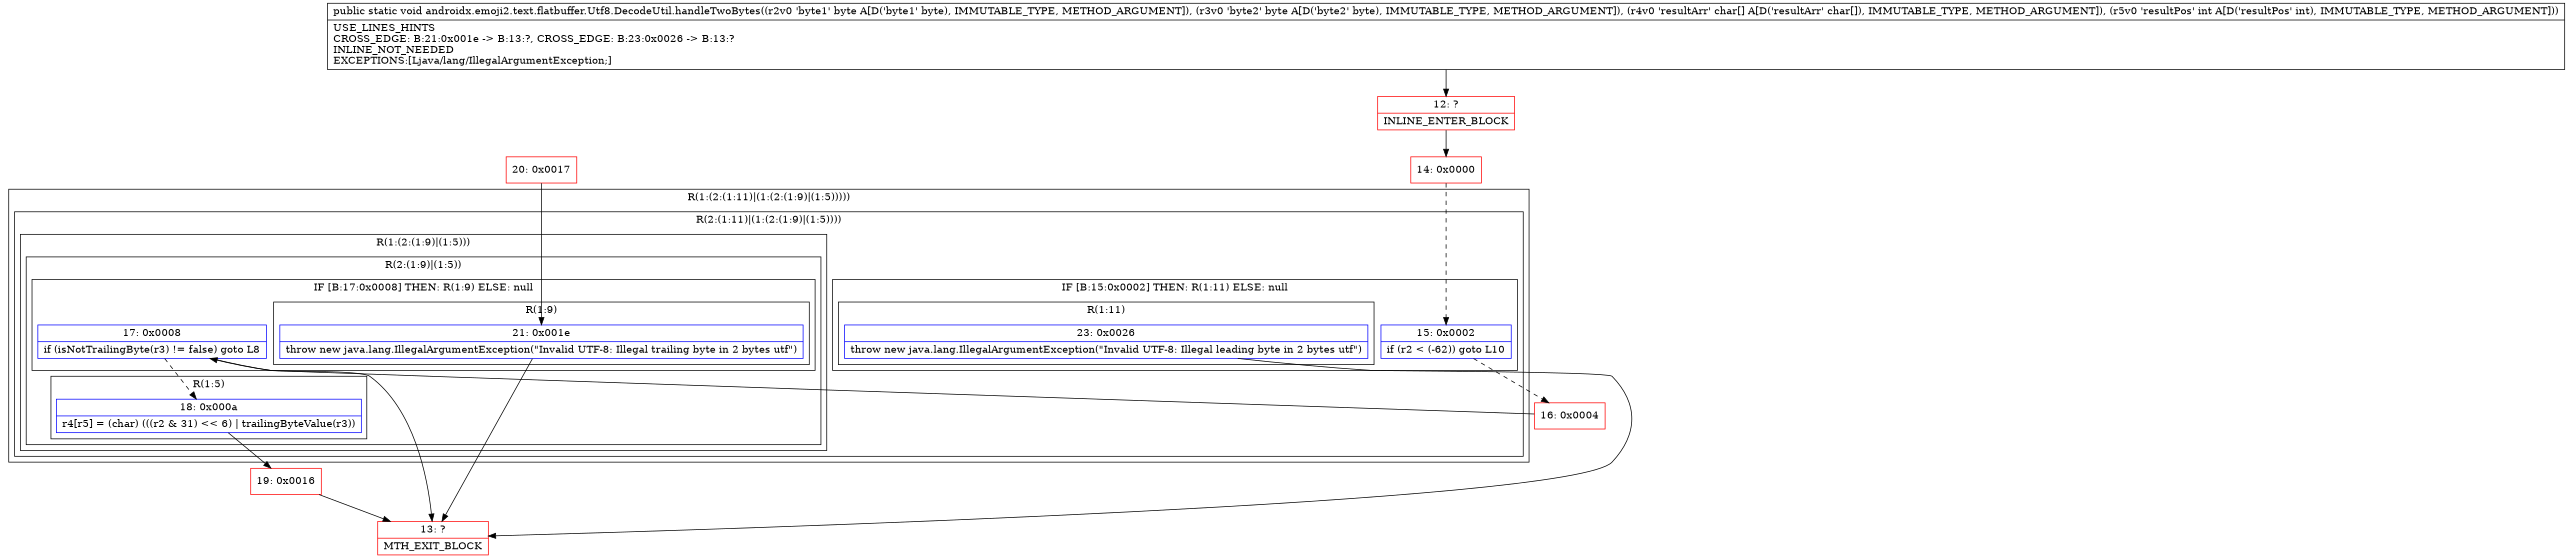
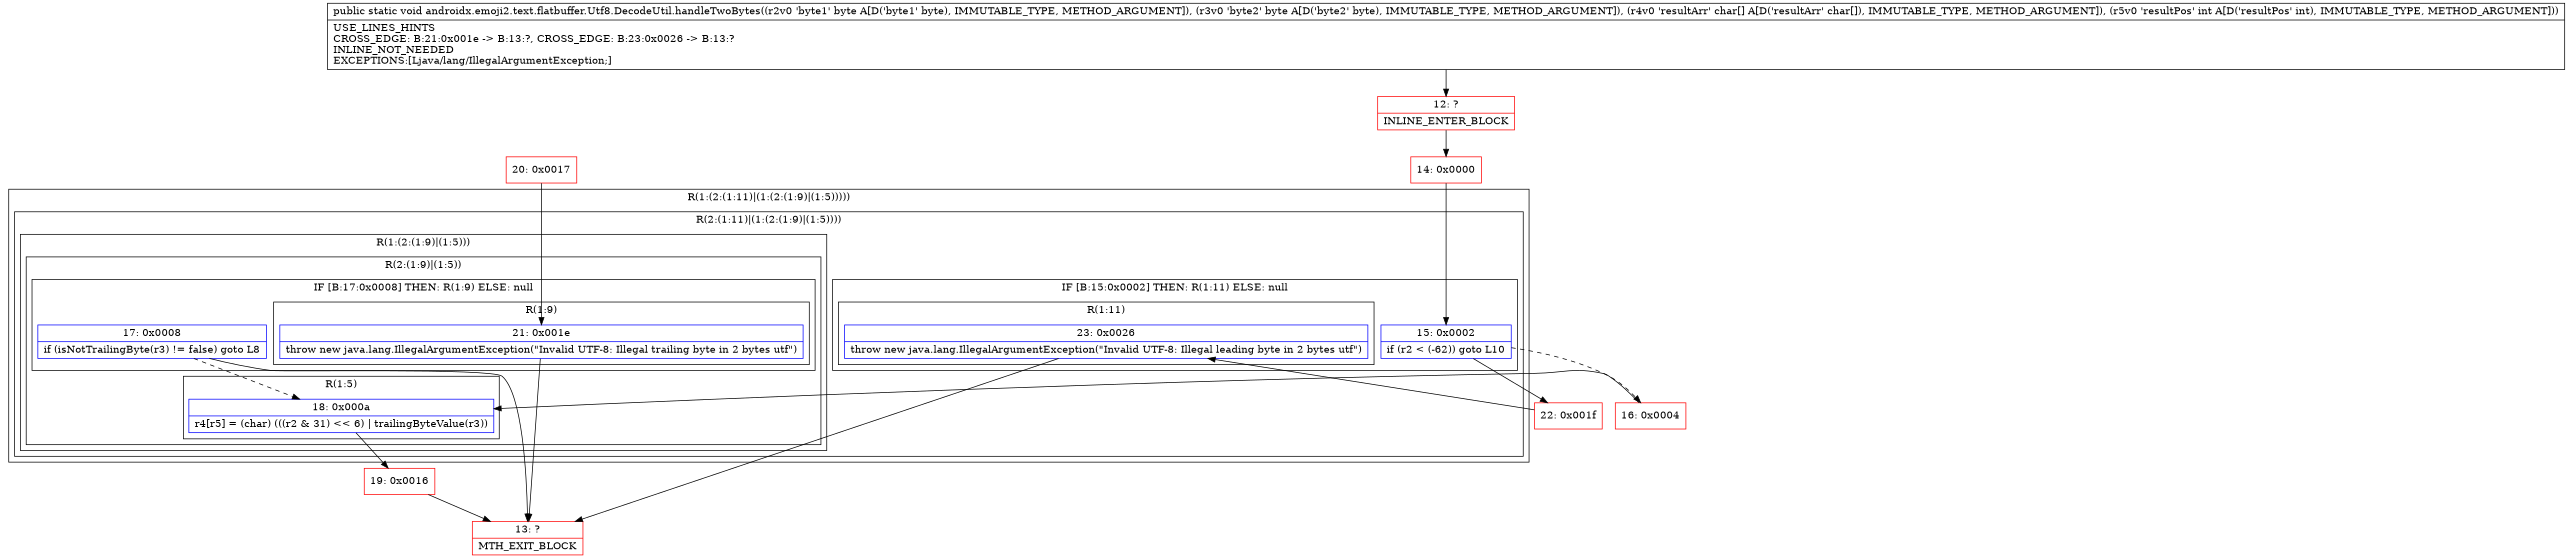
(1446, 250) -> (1446, 250)
(875, 392) -> (1076, 386)
none -> (1568, 416)
